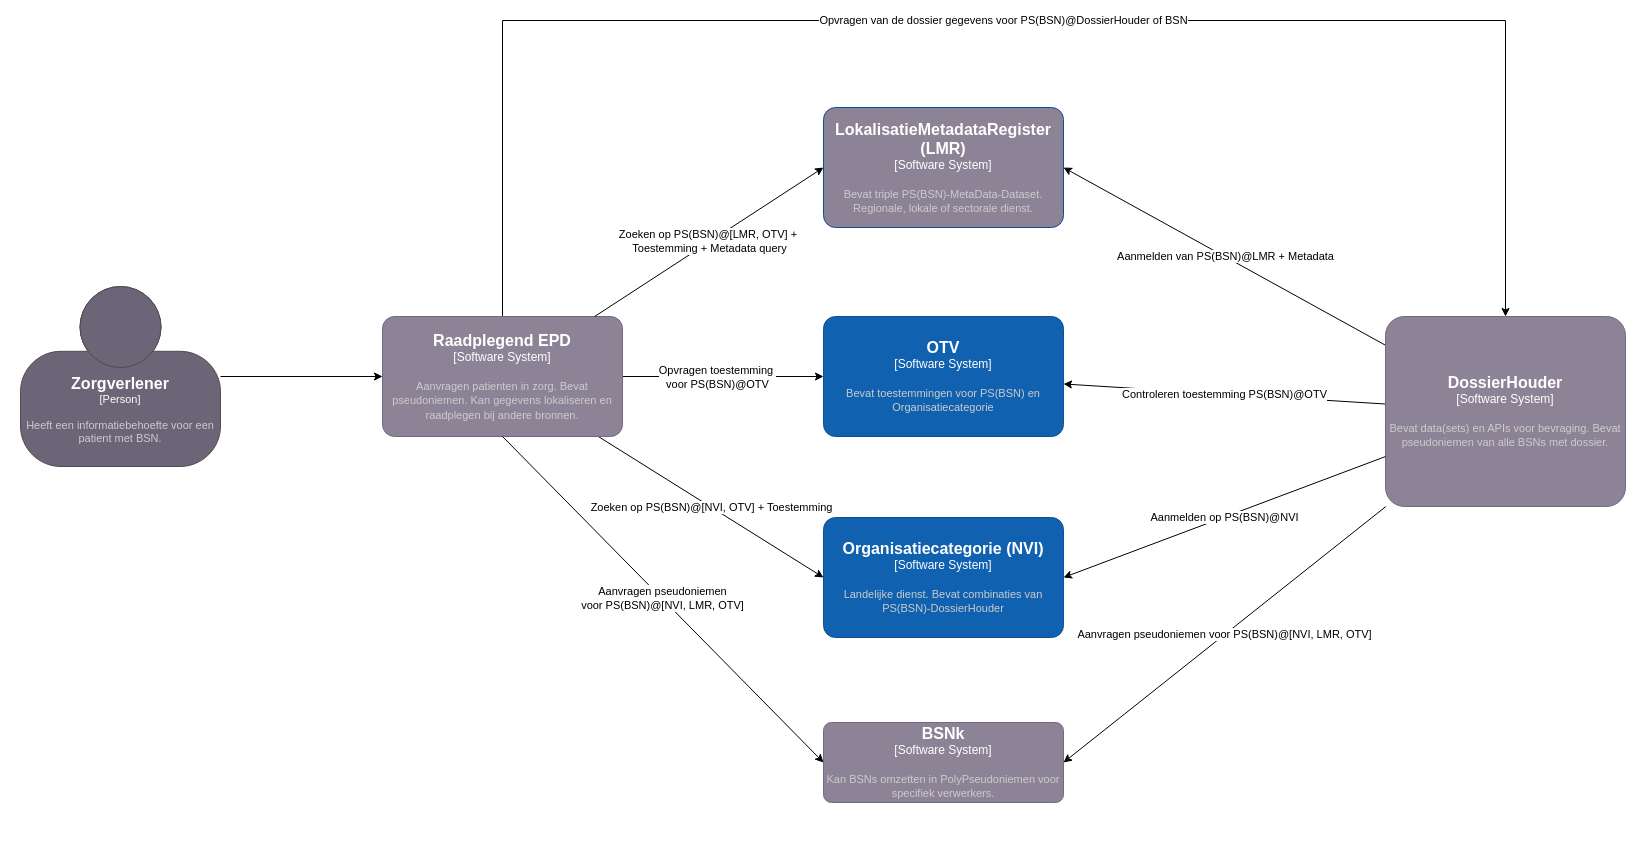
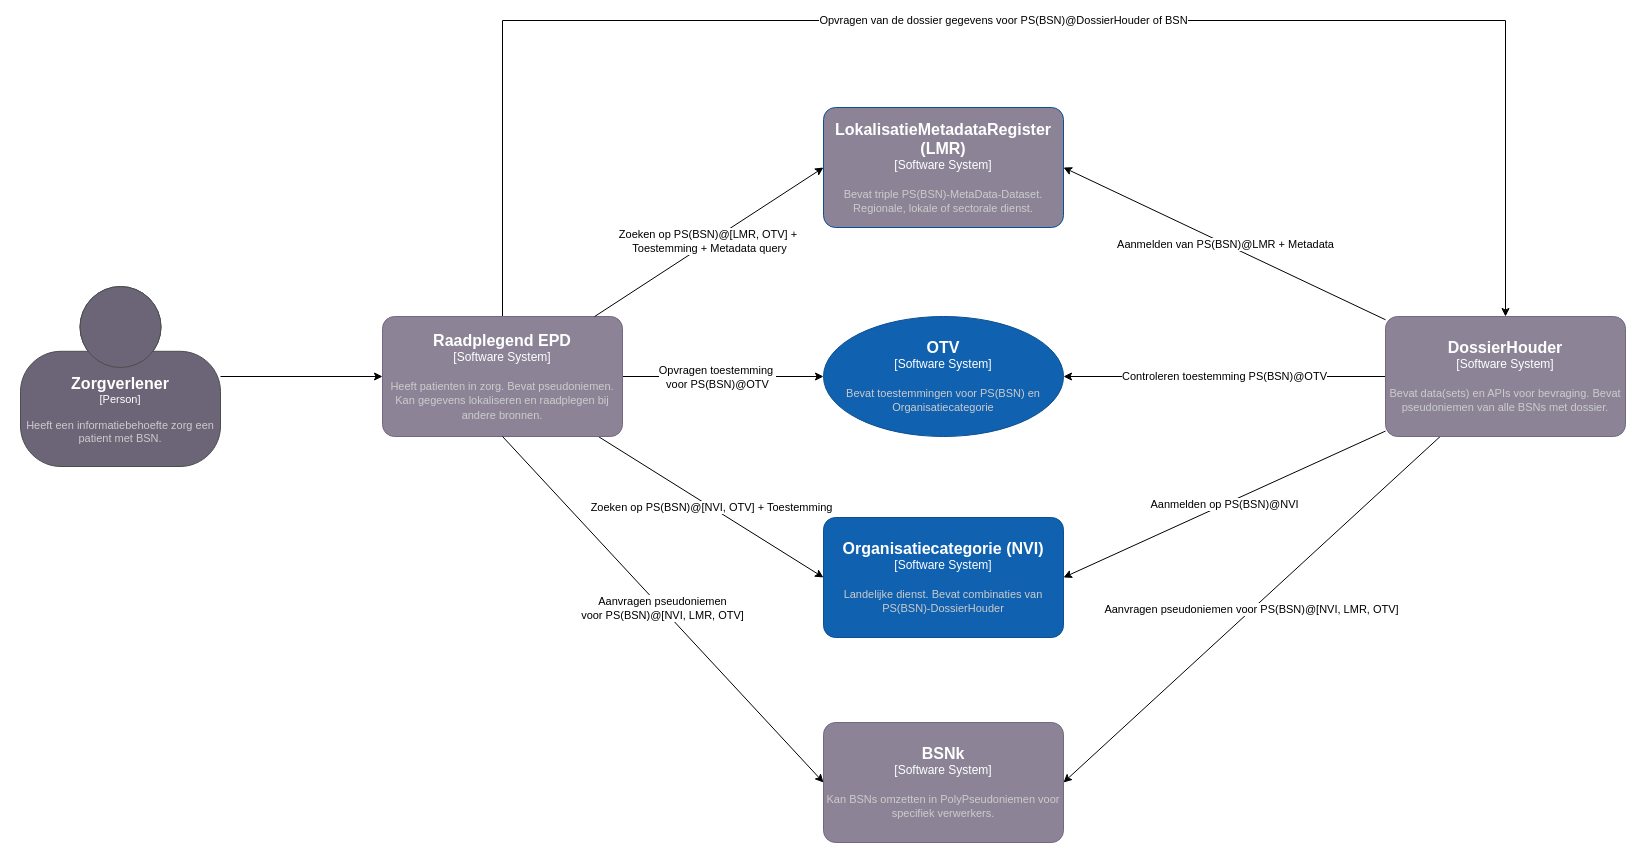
(503, 377) -> (503, 377)
(944, 377) -> (944, 377)
(121, 410) -> (121, 410)
(1506, 412) -> (1506, 377)
(944, 763) -> (944, 783)
